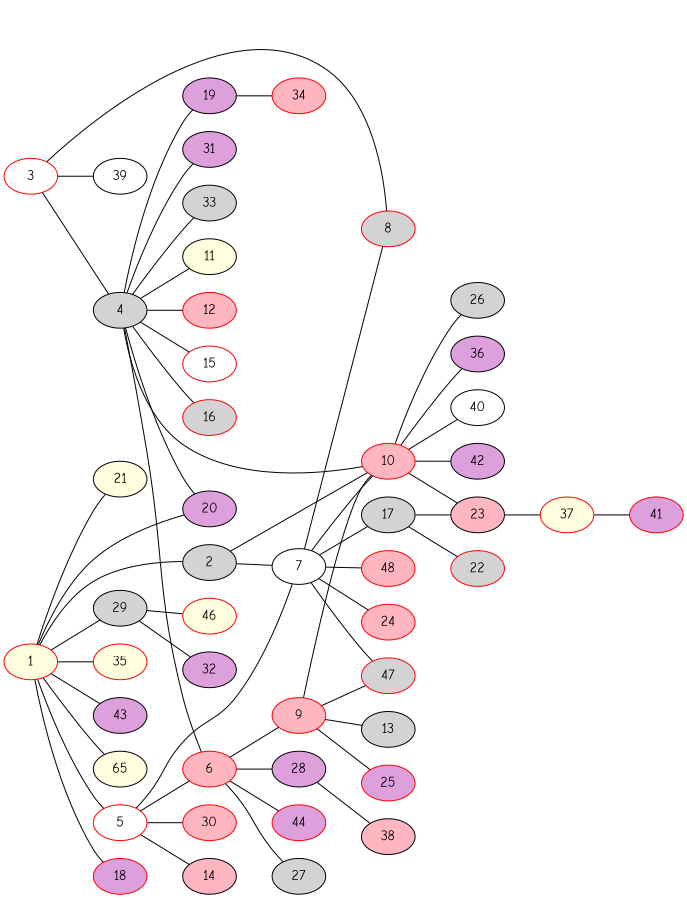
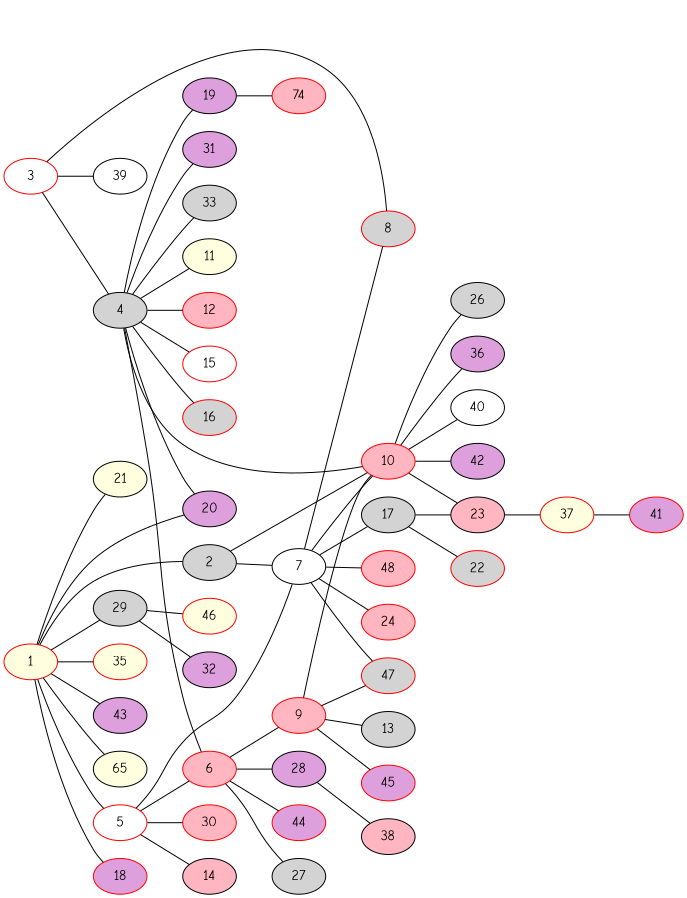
(299, 96) -> (299, 96)
(388, 783) -> (388, 783)
